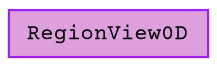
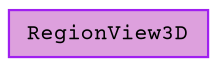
(109, 34) -> (109, 34)
